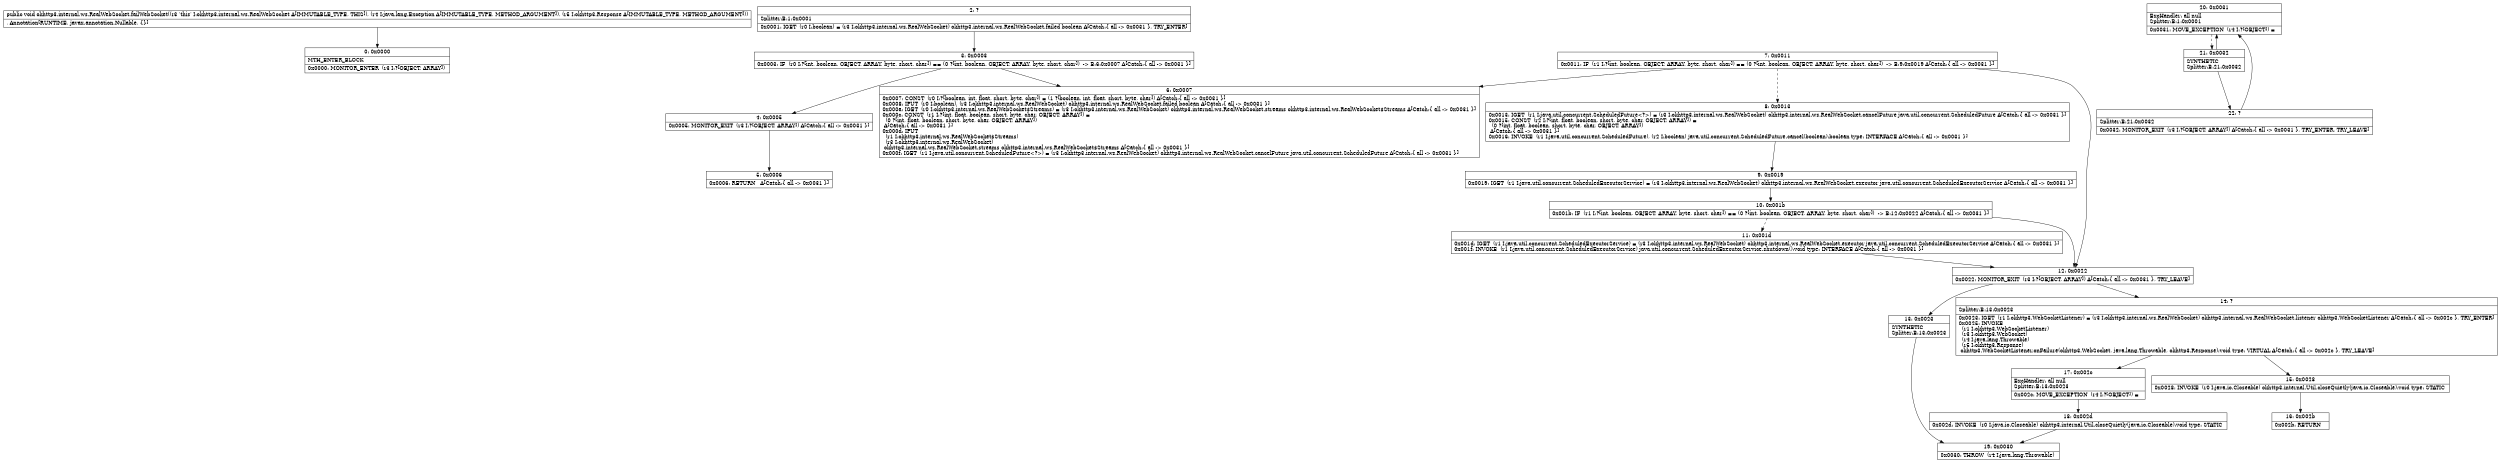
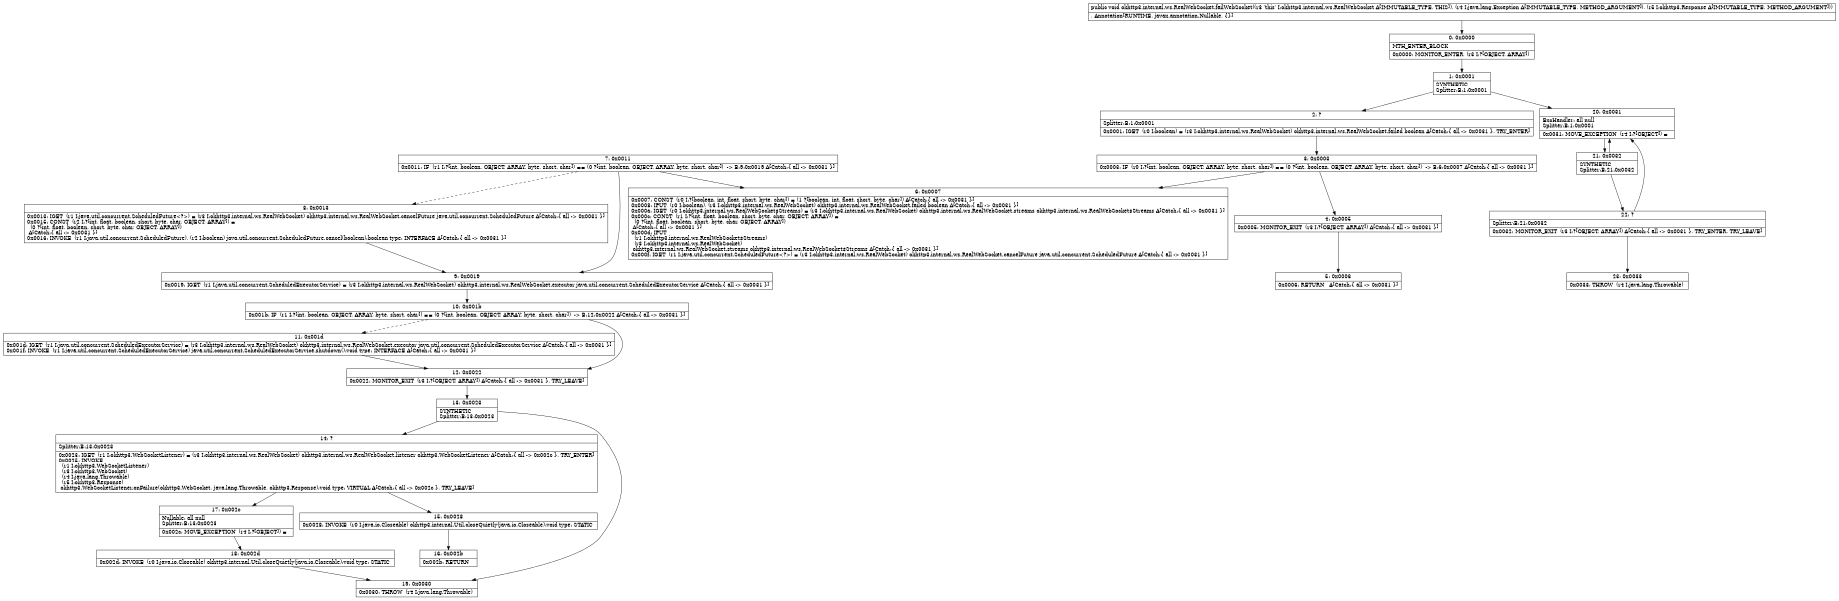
(2212, 40) -> (1605, 144)
none -> (1462, 84)
(2091, 123) -> (619, 232)
none -> (1627, 281)
(2116, 290) -> (422, 427)
(2040, 381) -> (184, 518)
